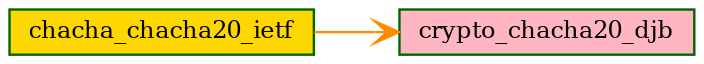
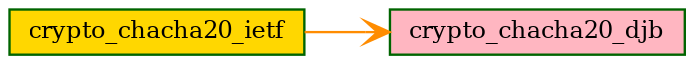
(162, 32) -> (157, 32)
